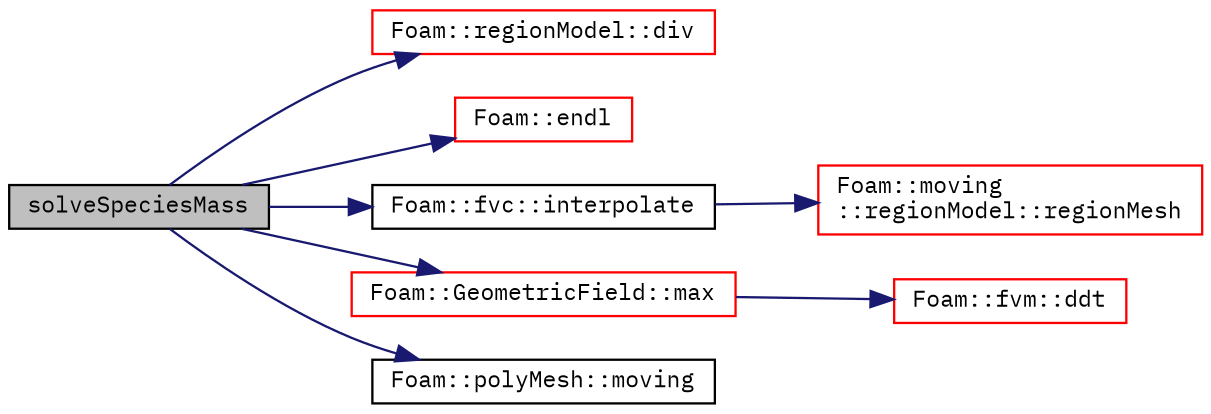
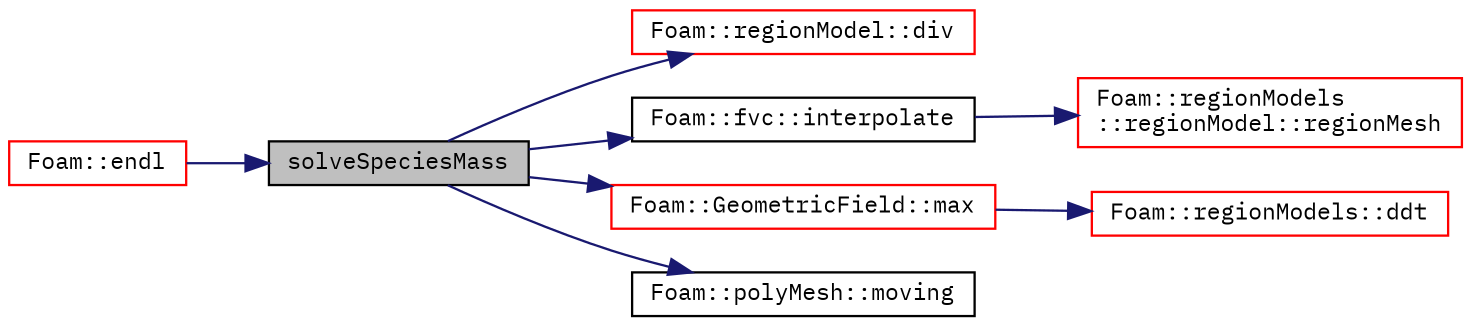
(337, 164) -> (216, 163)
(1010, 200) -> (1270, 113)
(1010, 301) -> (1270, 214)
